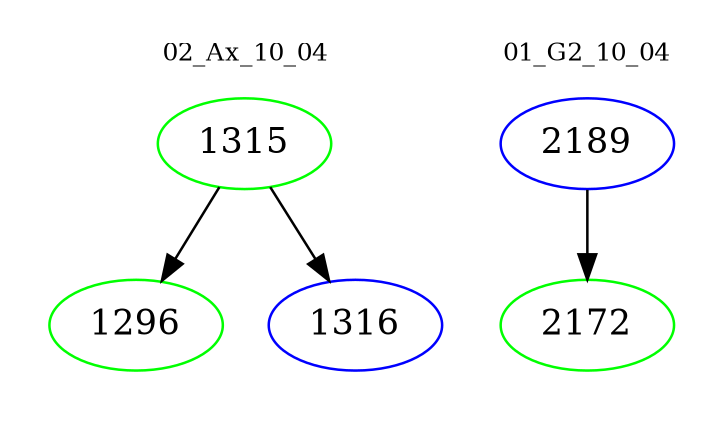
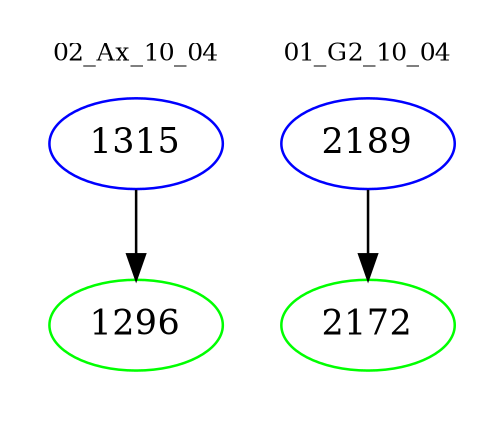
(245, 144) -> (136, 144)
(355, 325) -> none
